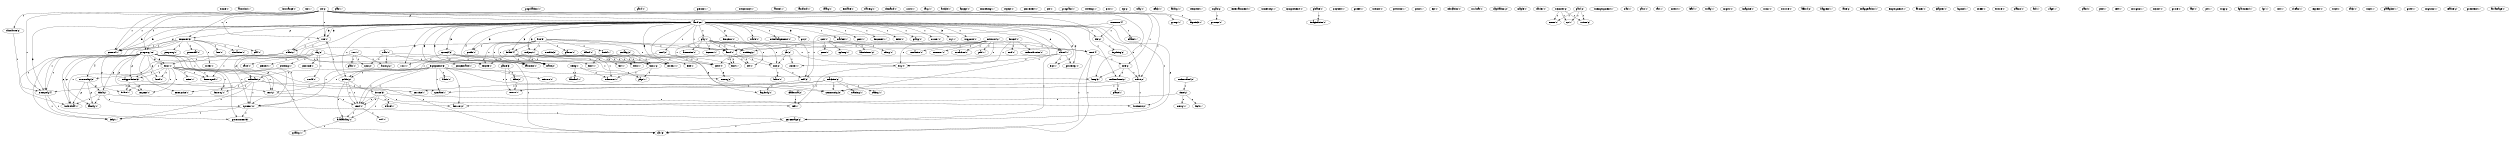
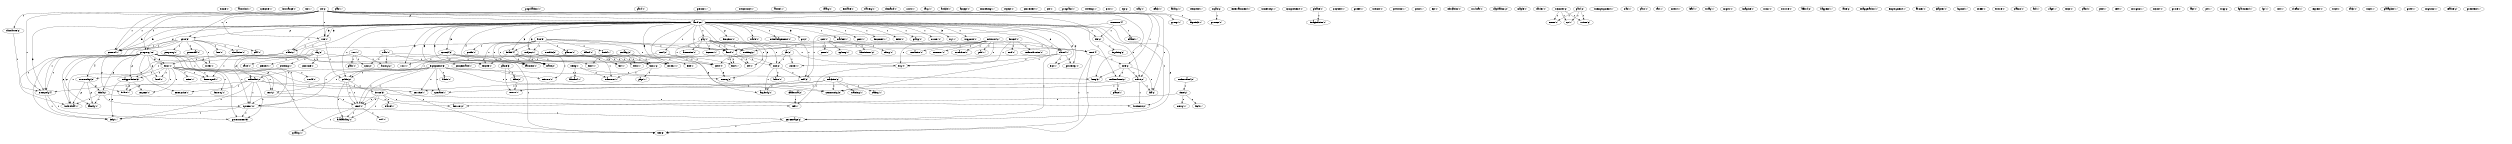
none -> (266, 9)
(804, 9) -> none
none -> (2069, 9)
(2498, 9) -> none
(535, 27) -> (766, 52)
(185, 39) -> (185, 39)
(589, 59) -> (561, 58)
(333, 60) -> (329, 60)
(579, 60) -> (543, 59)
(320, 66) -> (289, 70)
(118, 73) -> (182, 55)
none -> (767, 77)
(458, 82) -> (429, 79)
(202, 86) -> (111, 96)
(240, 87) -> (262, 102)
none -> (1152, 93)
(321, 126) -> (328, 118)
(661, 133) -> (661, 133)
